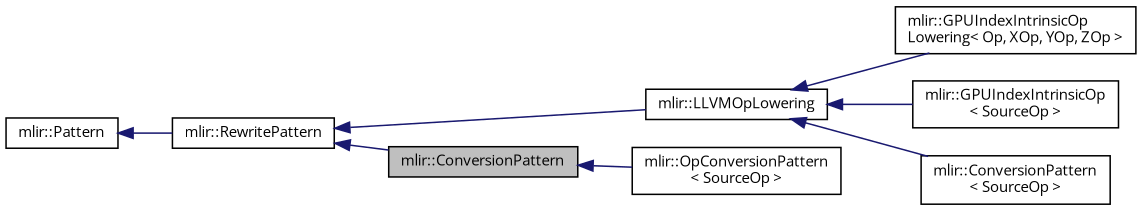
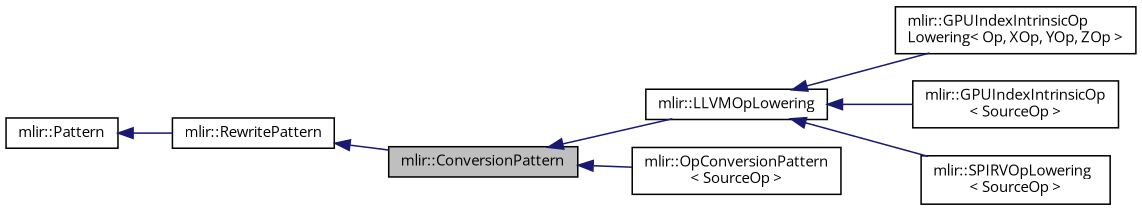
(498, 119) -> (618, 131)
(1016, 180) -> (1016, 180)
